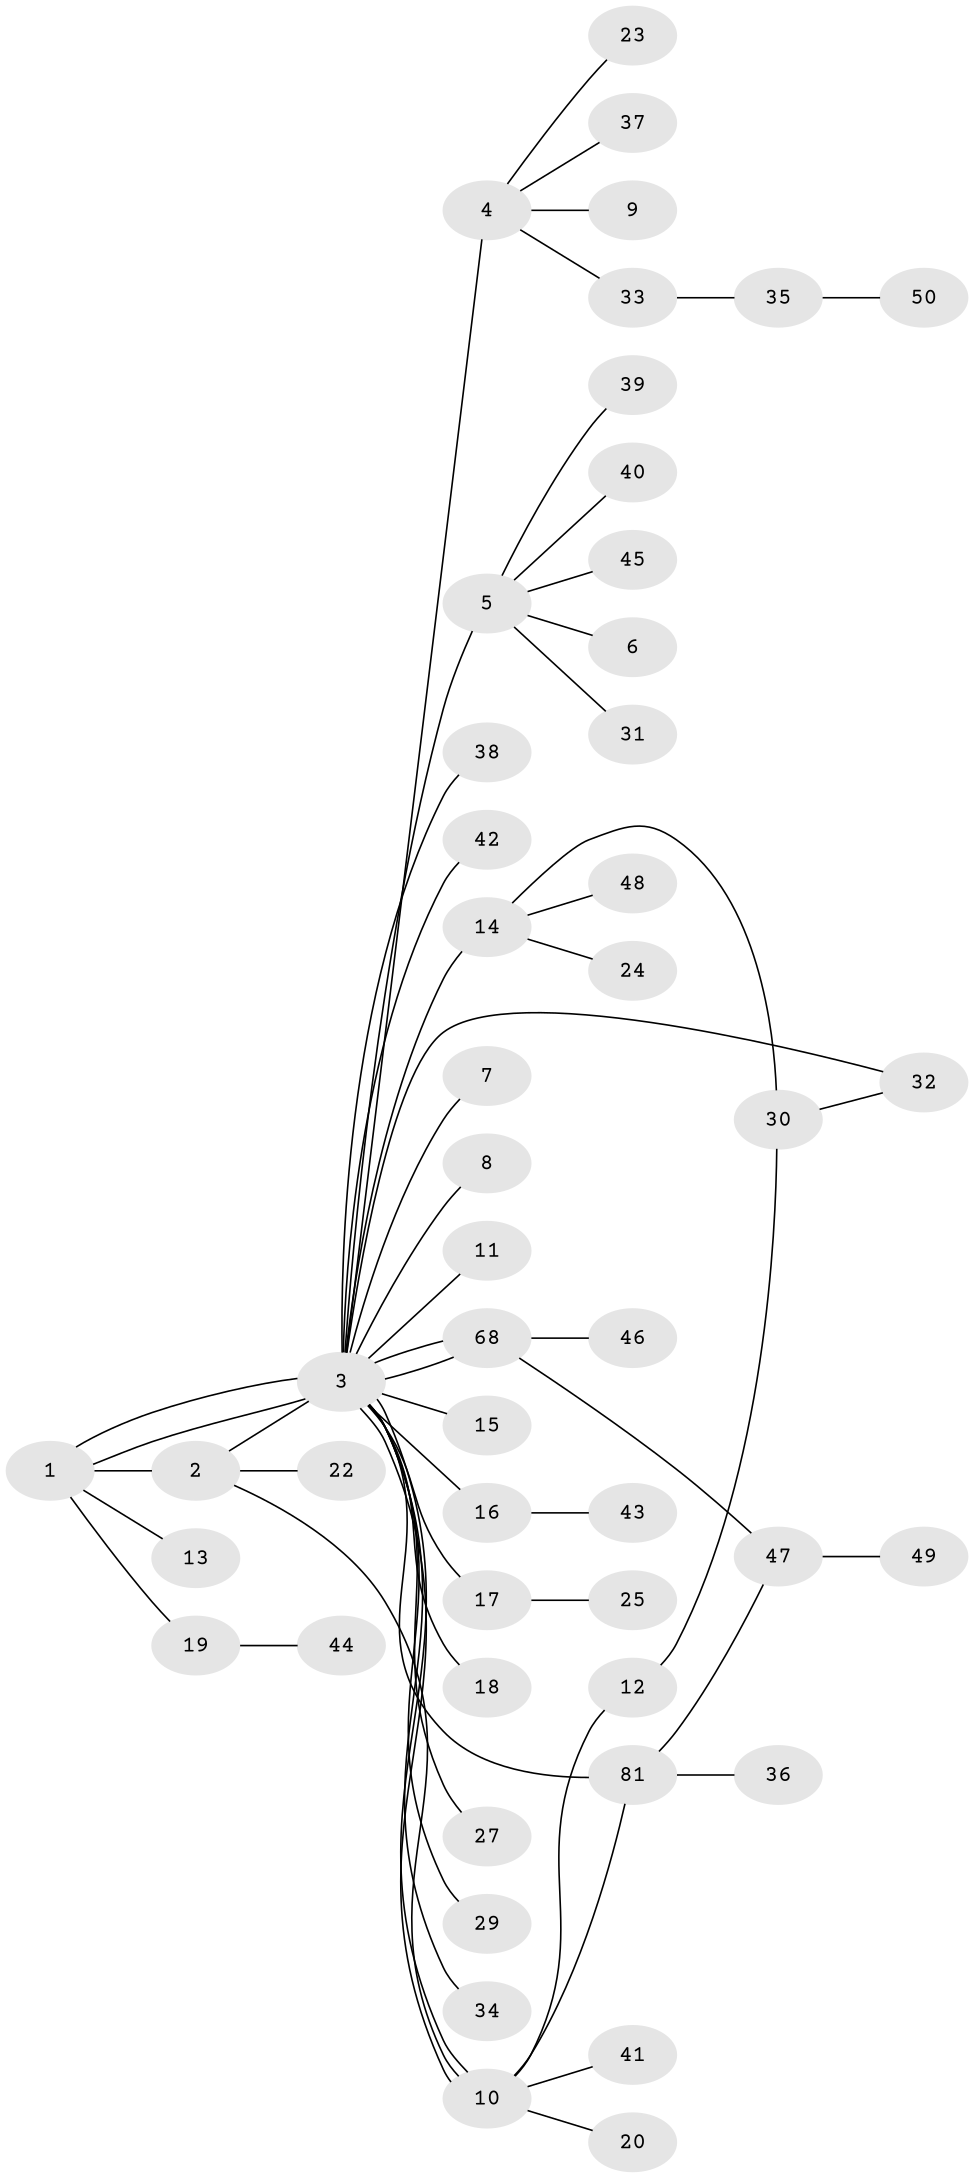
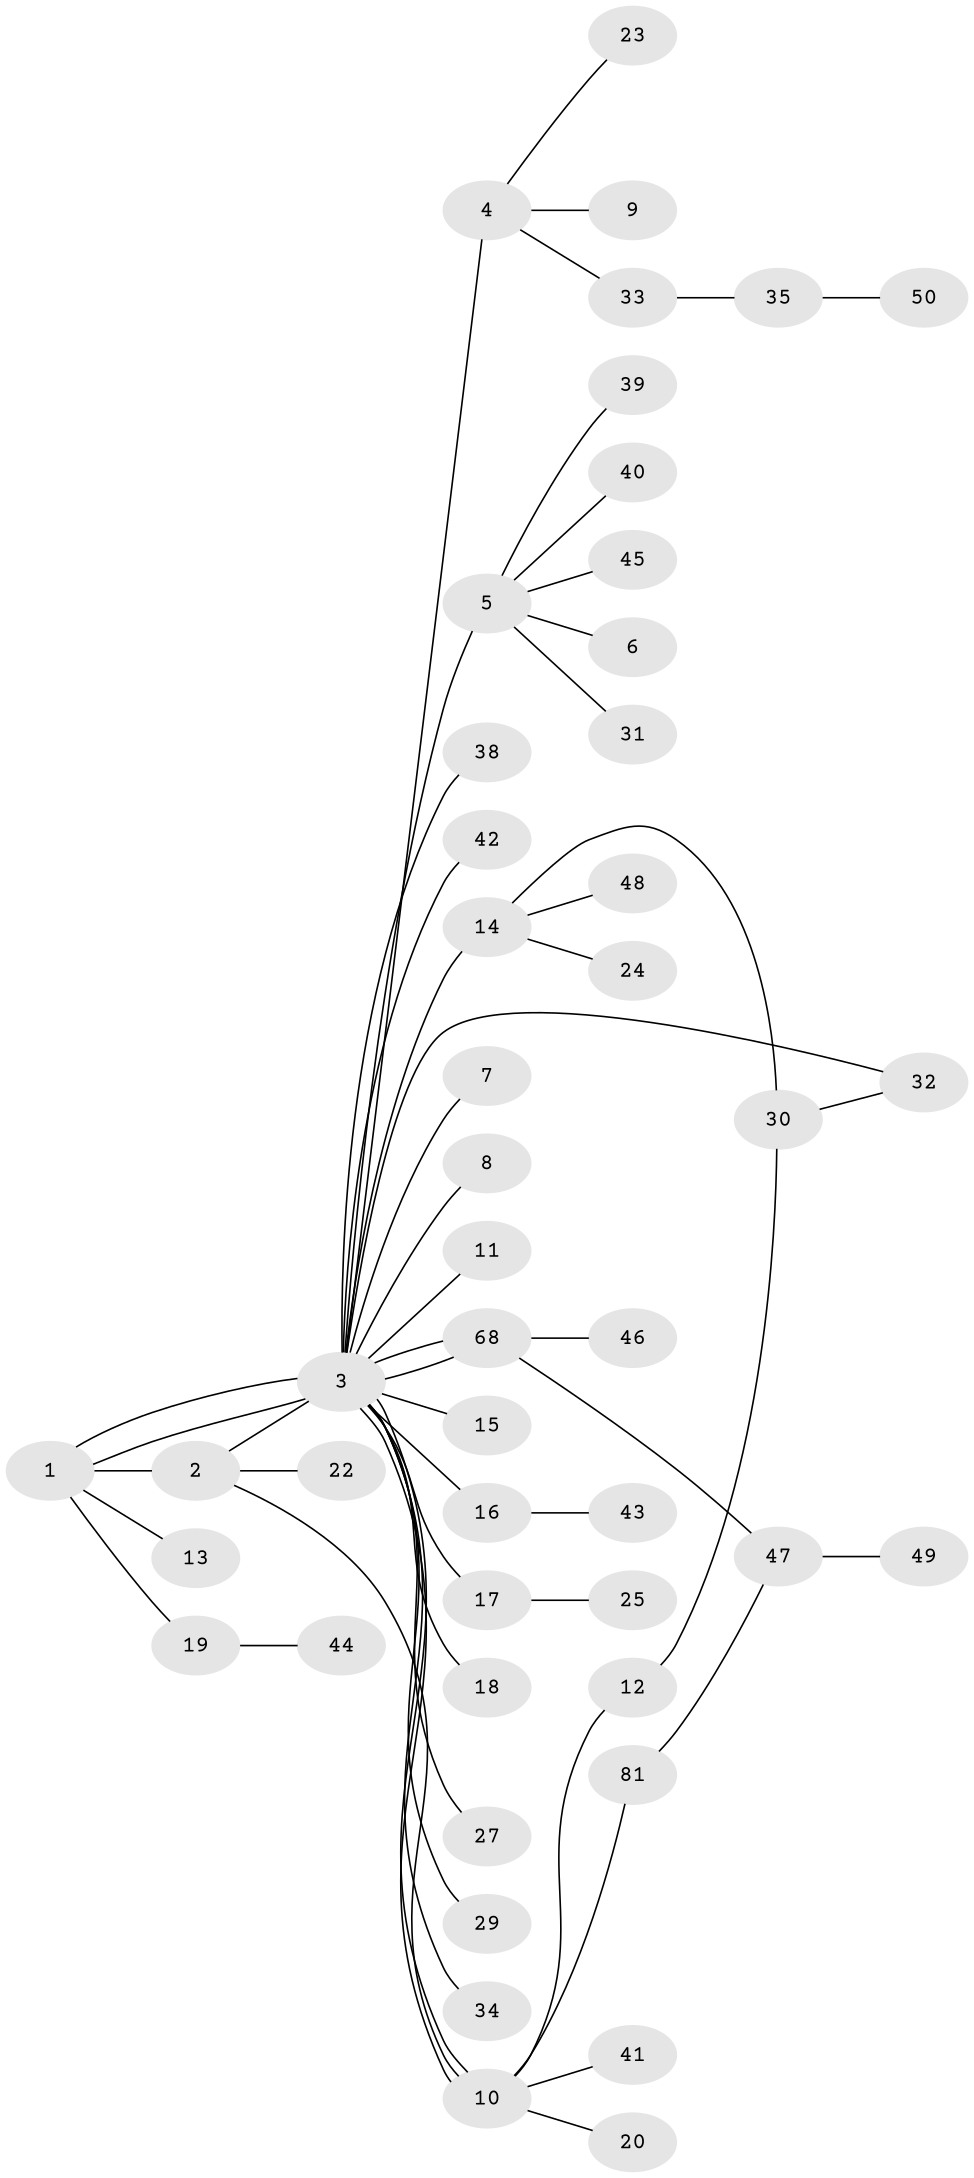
(633, 123) -> none
(400, 1610) -> none
(778, 1775) -> none
